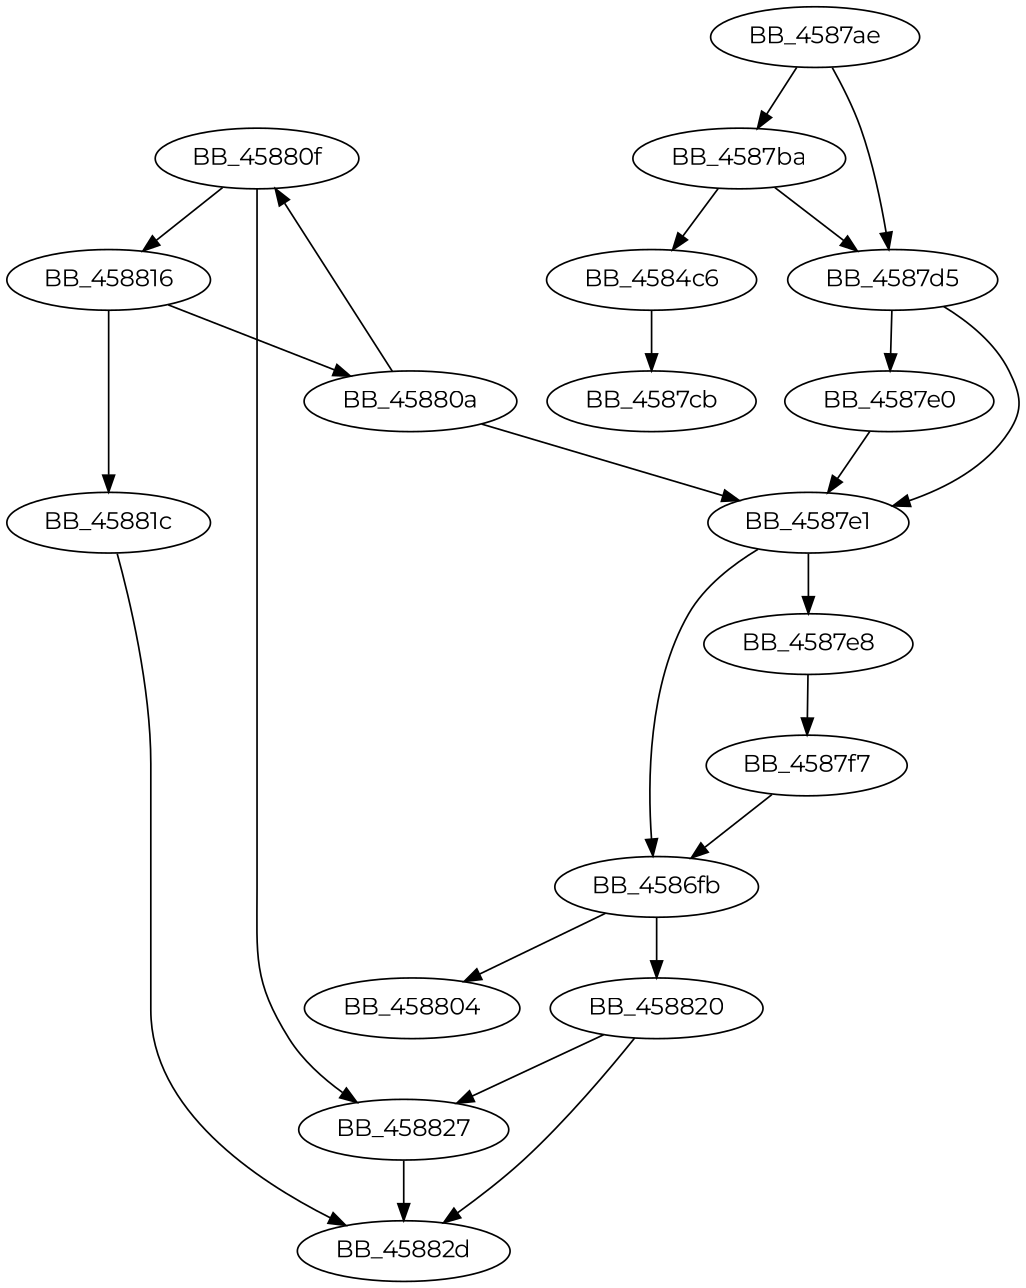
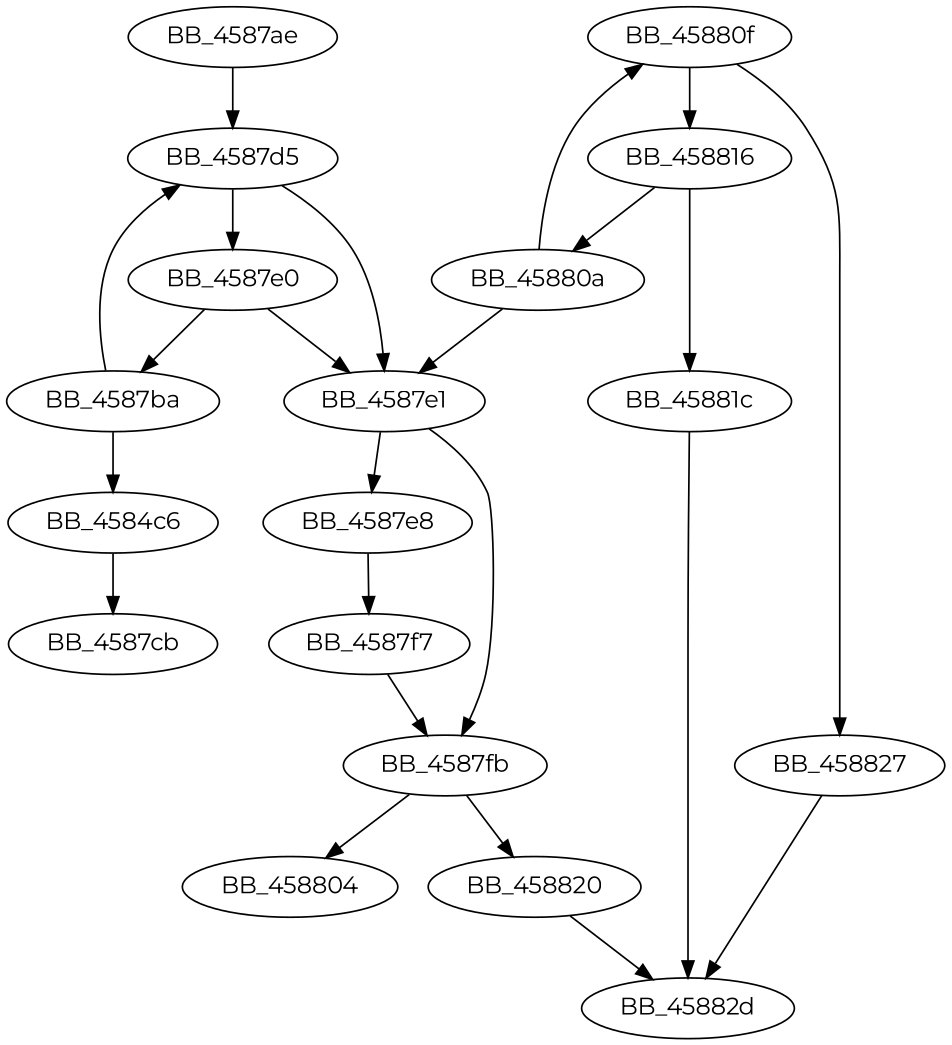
(782, 91) -> (179, 335)
(657, 887) -> (445, 765)
(538, 1065) -> none
